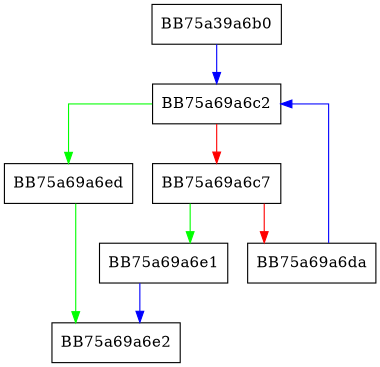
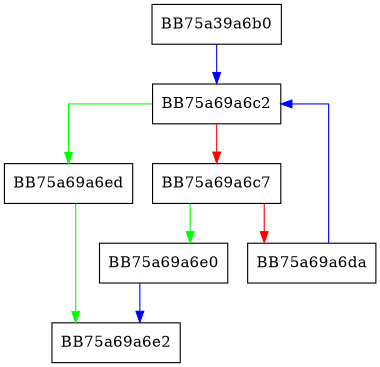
(164, 263) -> (164, 263)
